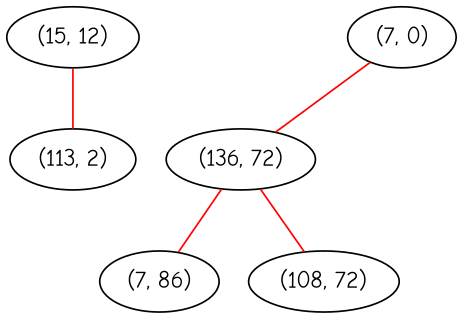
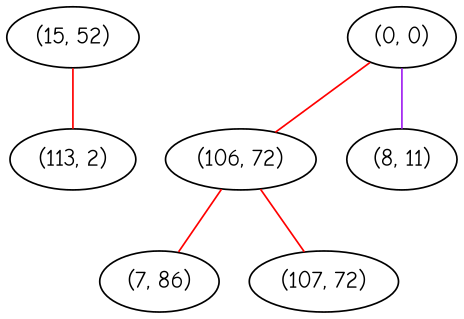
(73, 37) -> (73, 37)
(402, 37) -> (402, 37)
(241, 159) -> (241, 159)
none -> (402, 159)
(324, 282) -> (324, 282)
